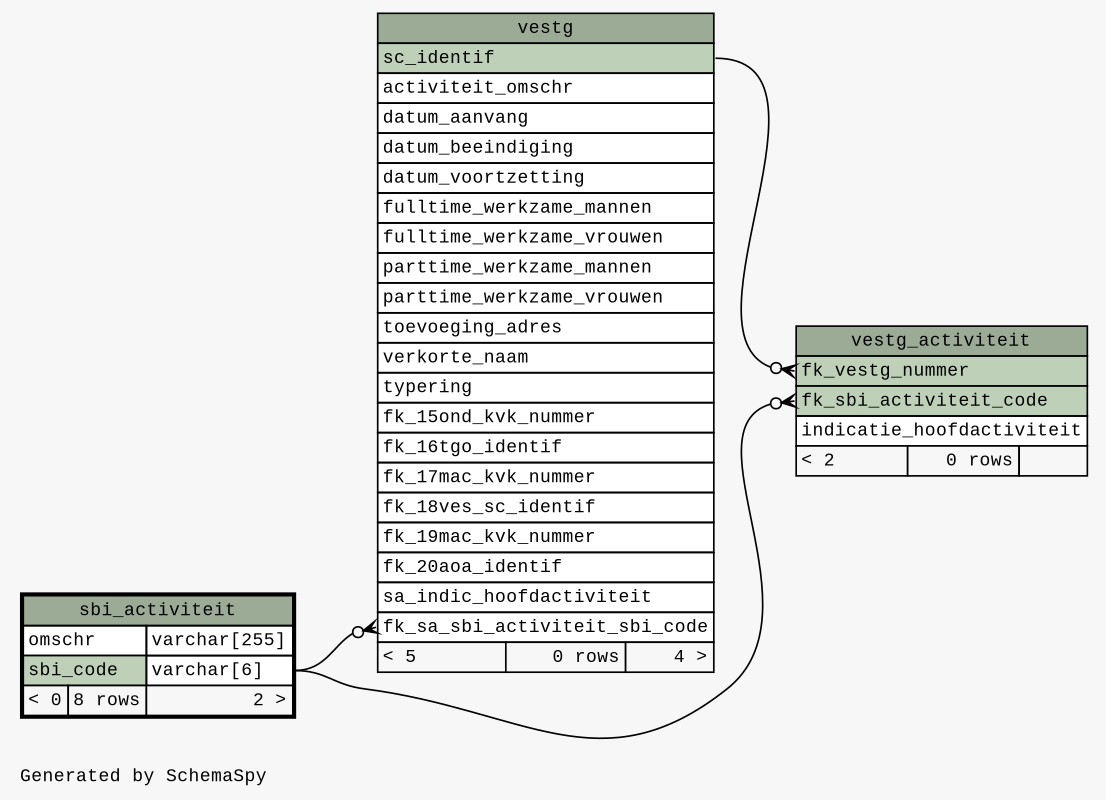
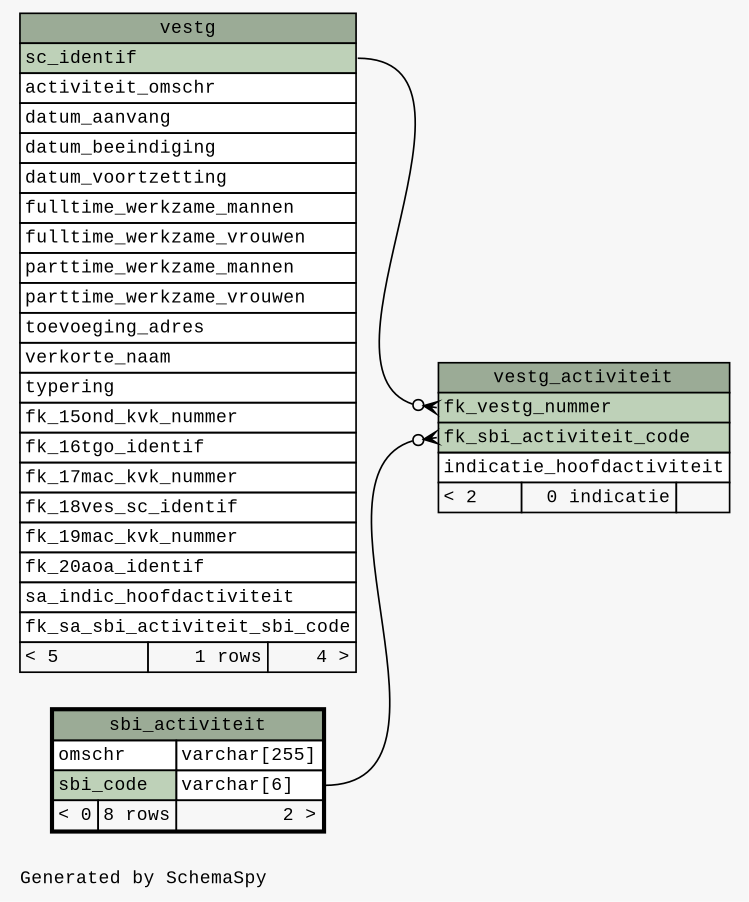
(980, 460) -> (609, 497)
(587, 656) -> (229, 656)
(327, 658) -> none
